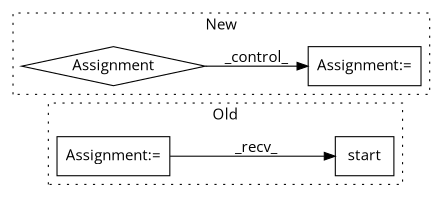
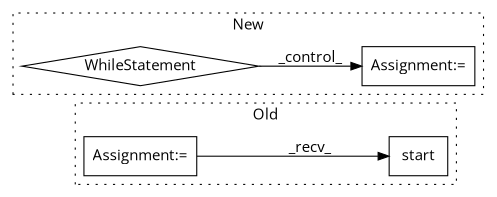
(113, 66) -> (140, 66)
